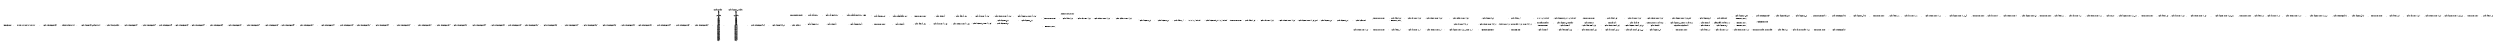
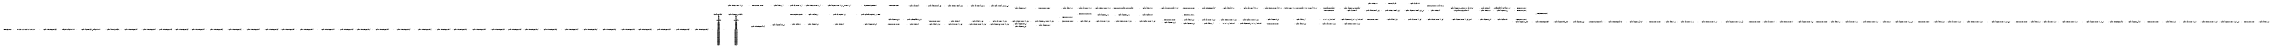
none -> (1229, 8)
(1308, 21) -> none
